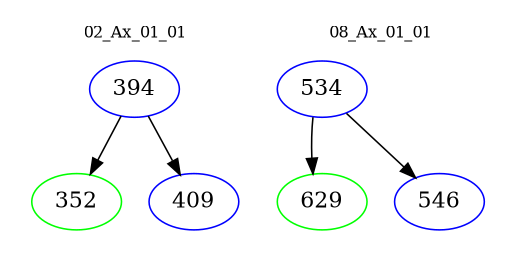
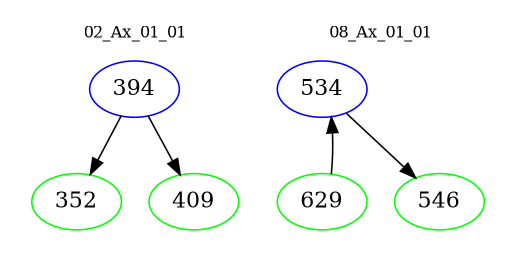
(312, 138) -> (333, 154)
(194, 202) -> (194, 202)
(439, 202) -> (439, 202)
